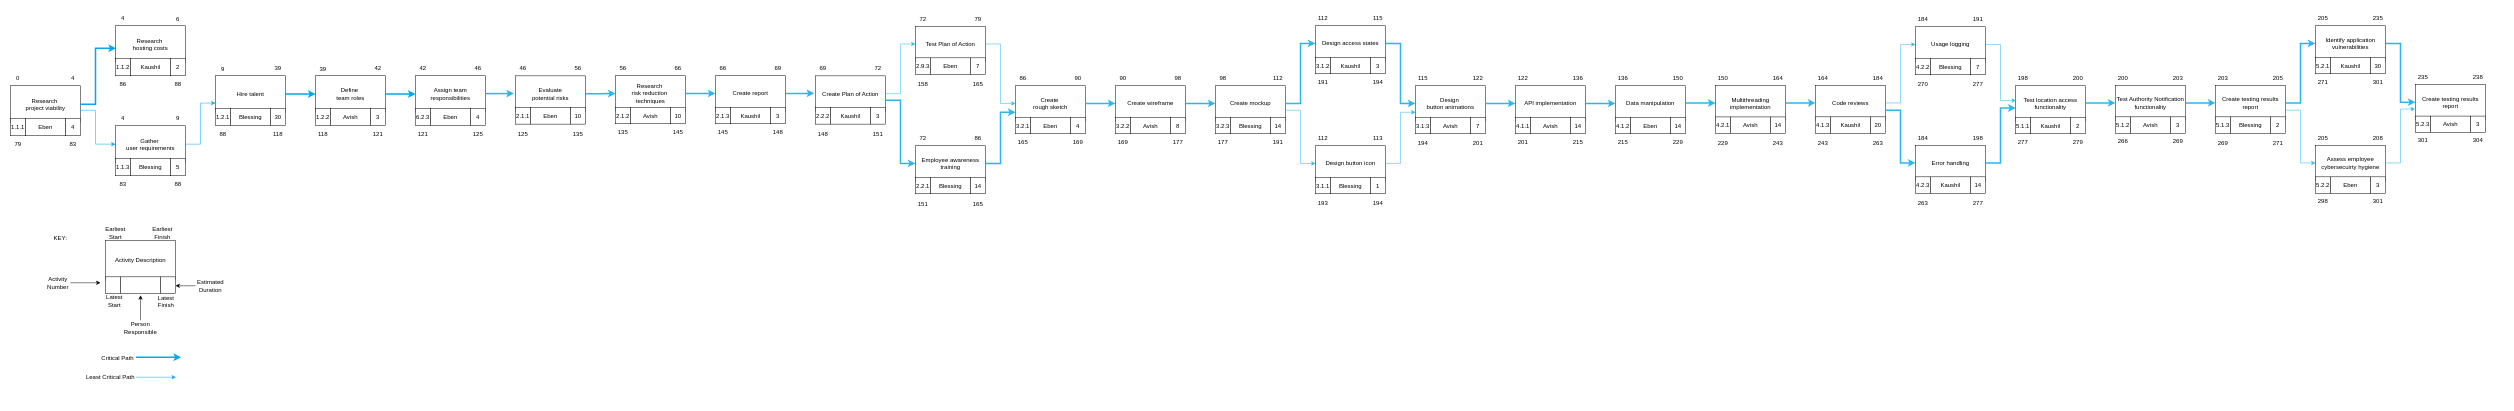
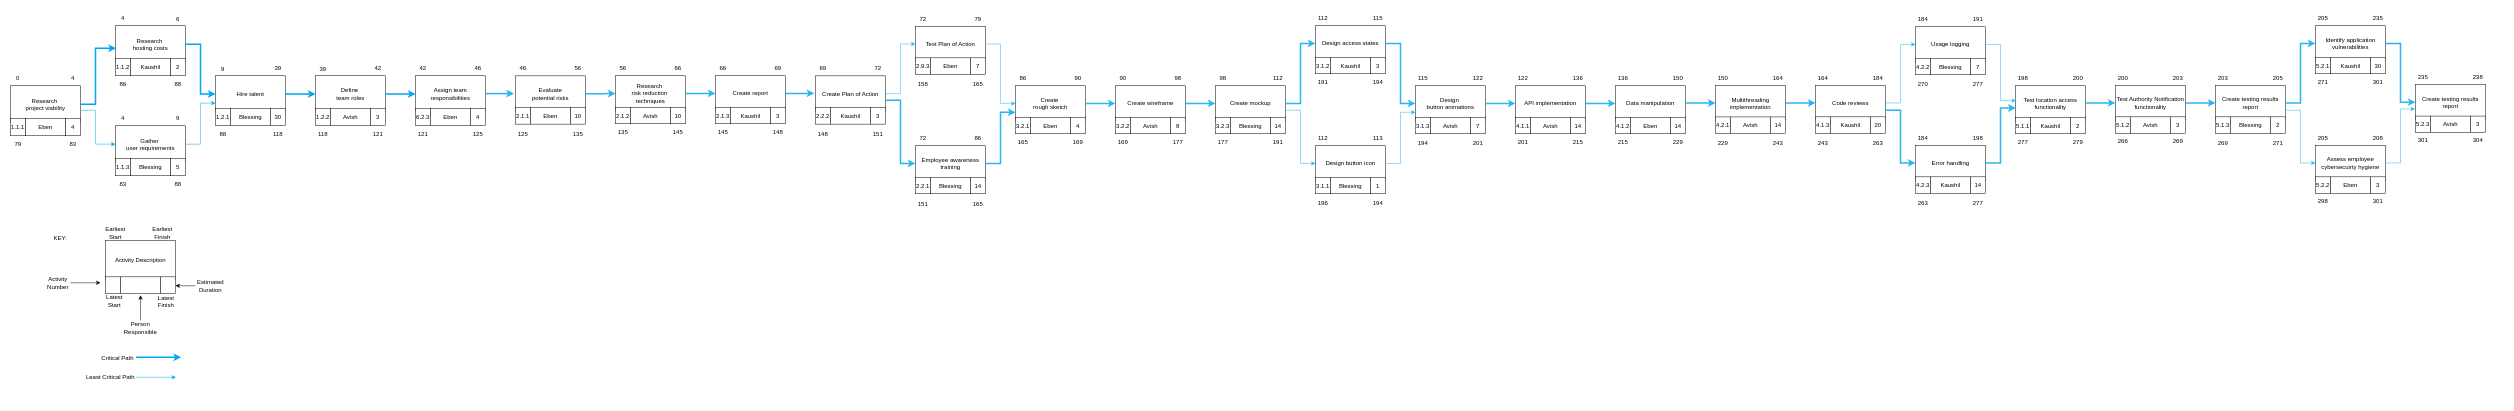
none -> (200, 66)
(1323, 203) -> (1323, 203)
